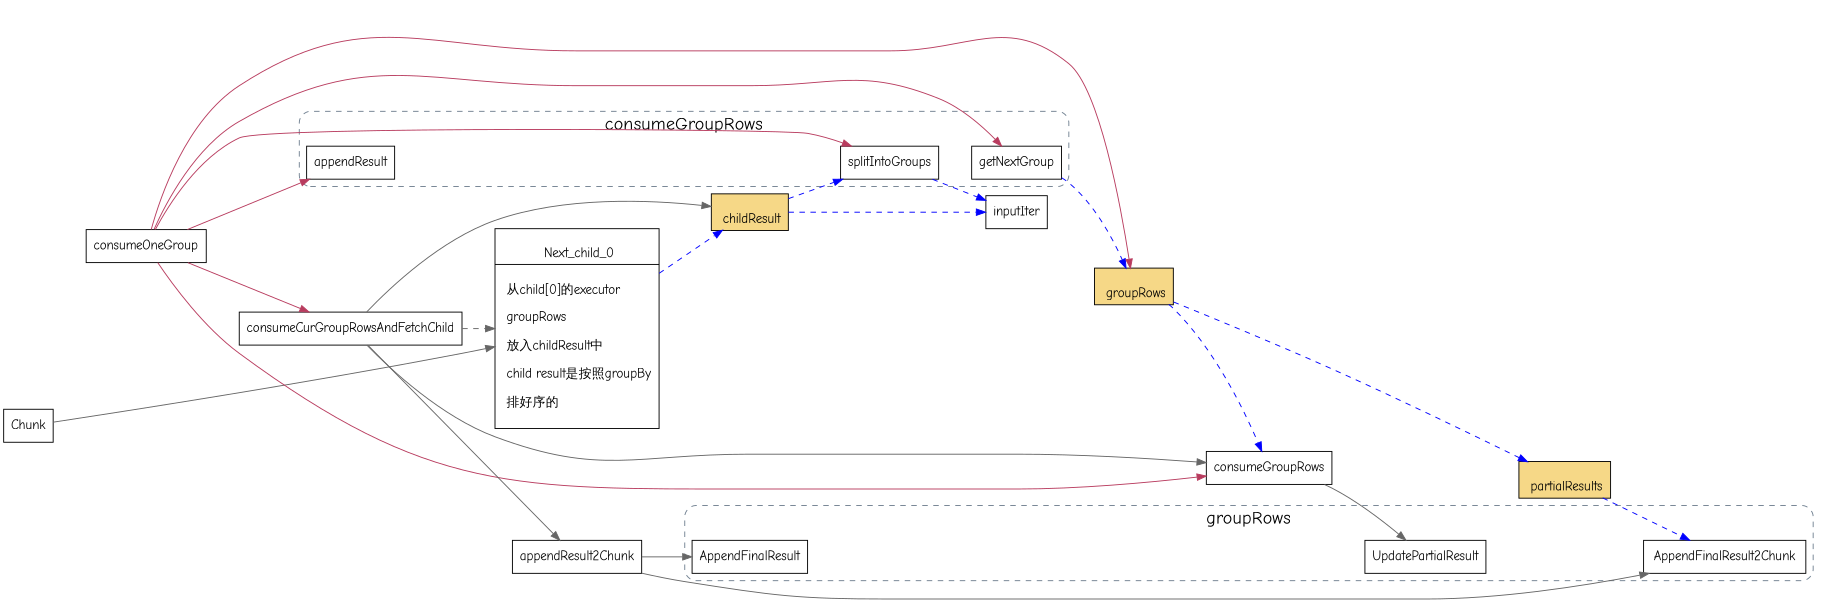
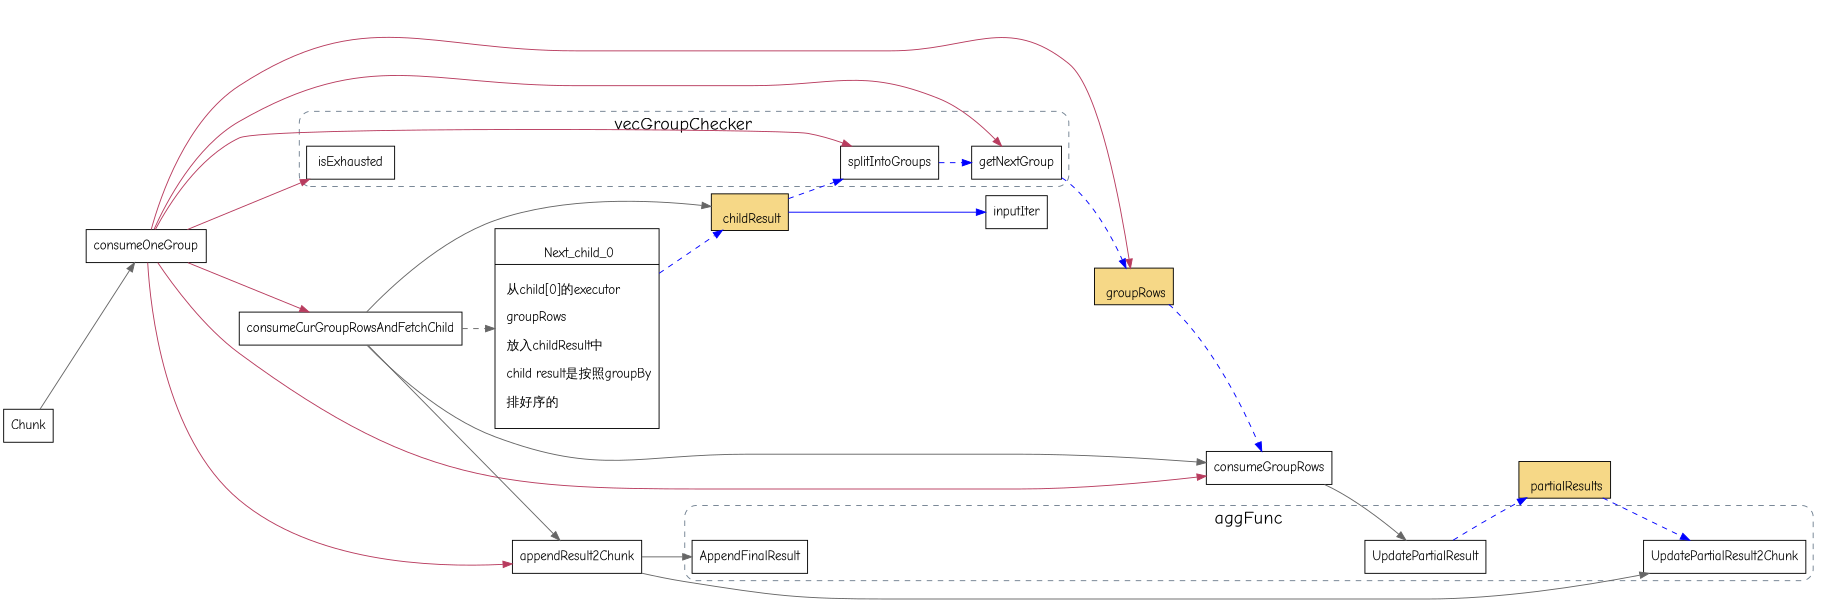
(684, 125) -> (684, 125)
(351, 163) -> (351, 163)
(965, 192) -> (951, 163)
(882, 212) -> (882, 212)
(1348, 376) -> (1486, 521)
(270, 388) -> (85, 340)
none -> (246, 505)
(1249, 519) -> (1249, 519)
(1725, 557) -> (1725, 557)
